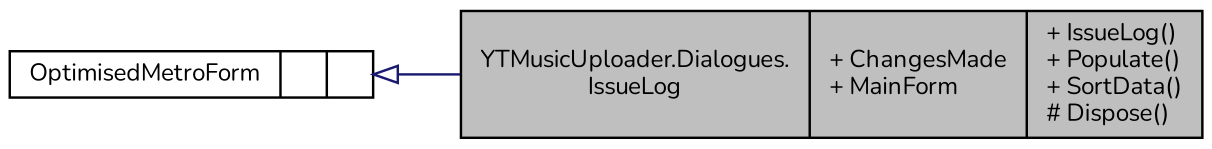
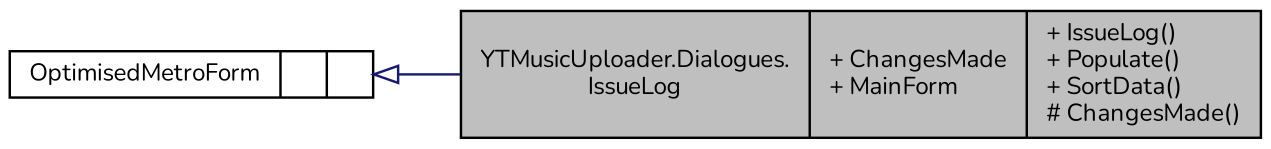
(1108, 113) -> (1144, 113)
